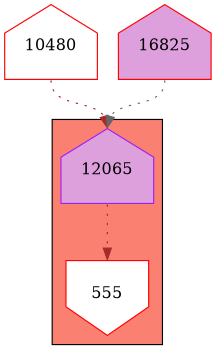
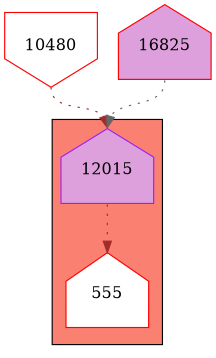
(51, 46) -> (51, 46)
(107, 170) -> (107, 170)
(107, 294) -> (107, 294)
